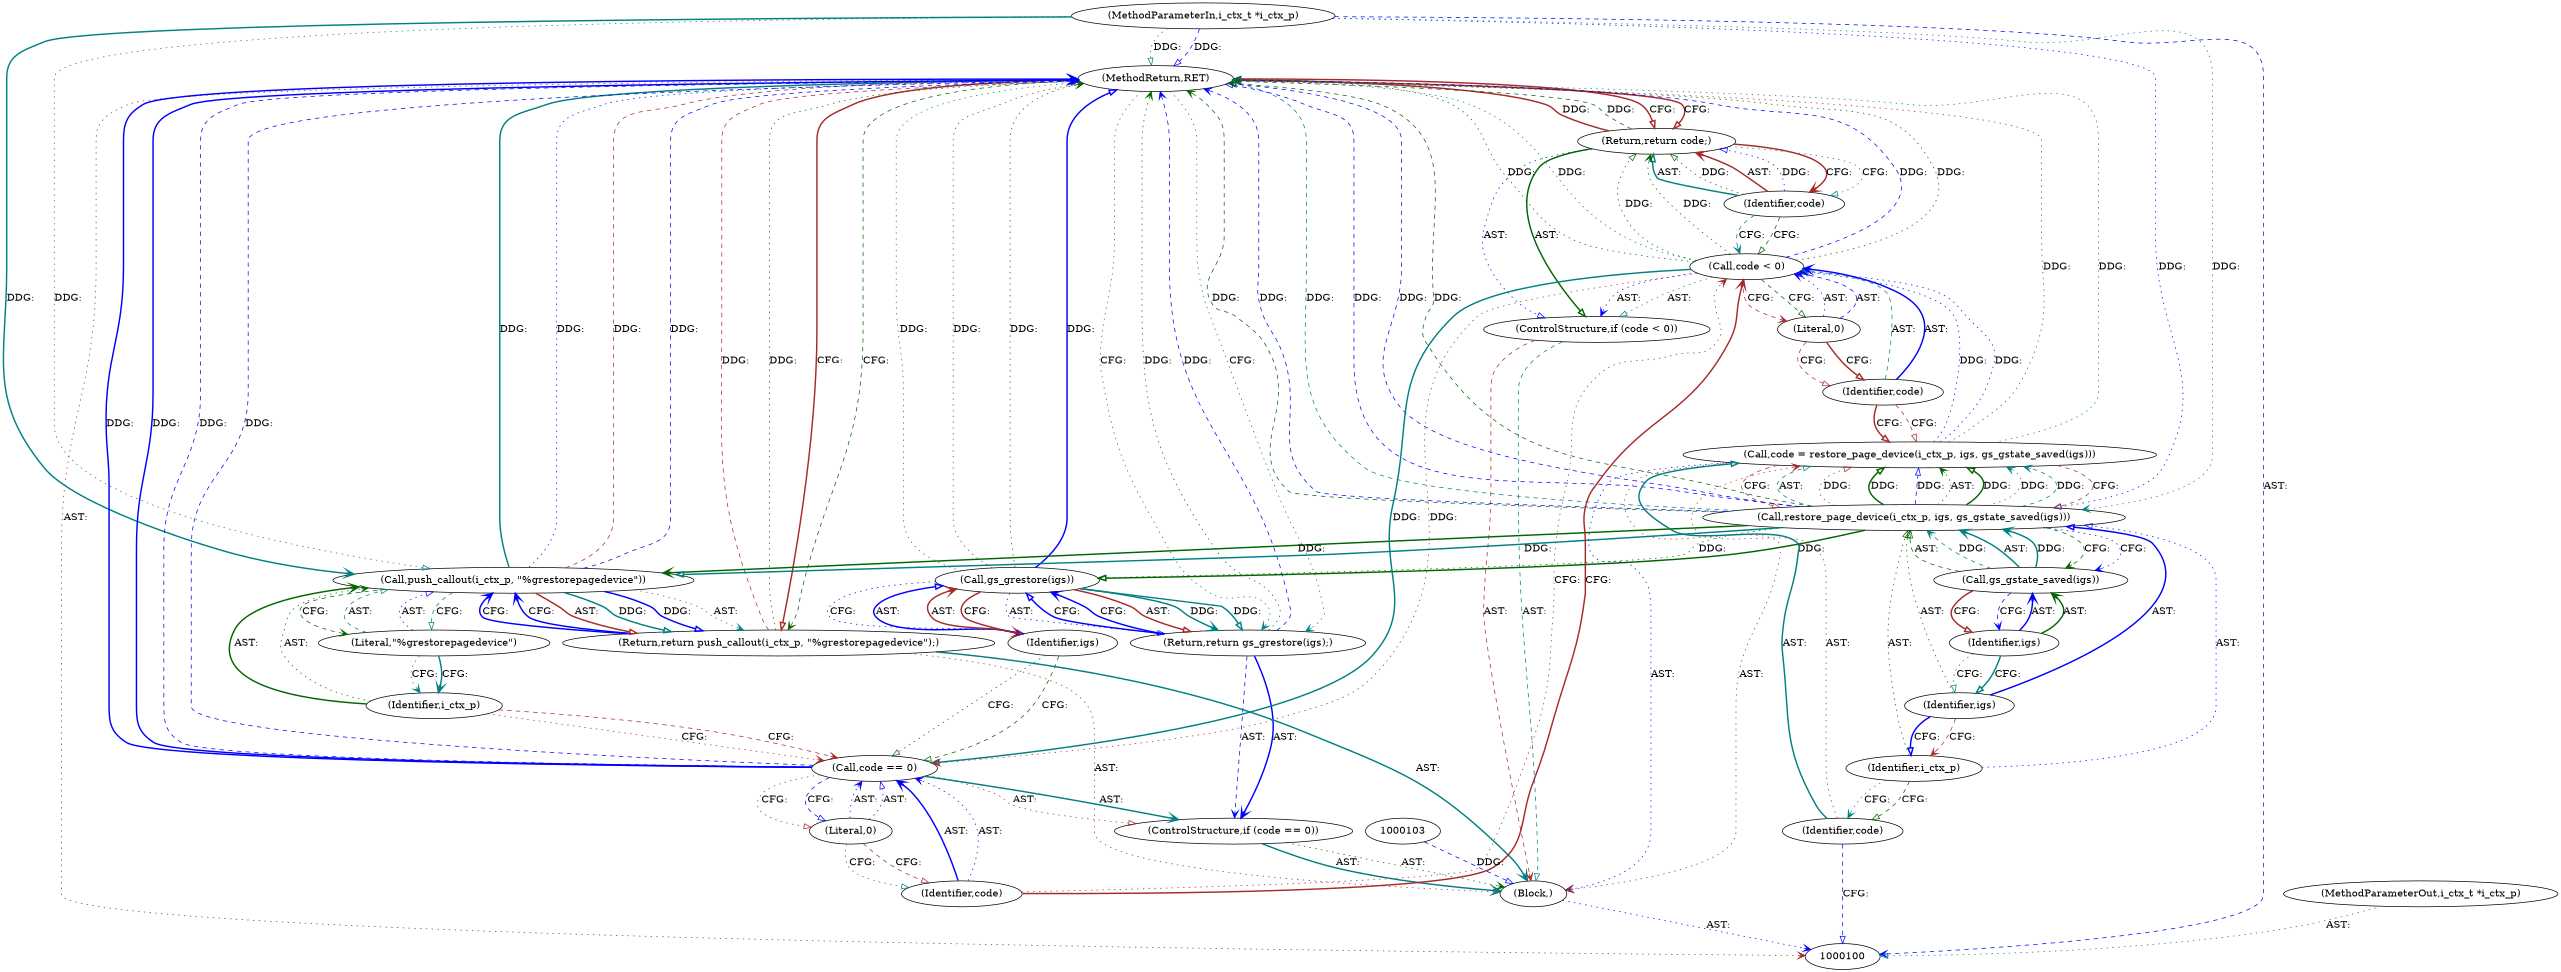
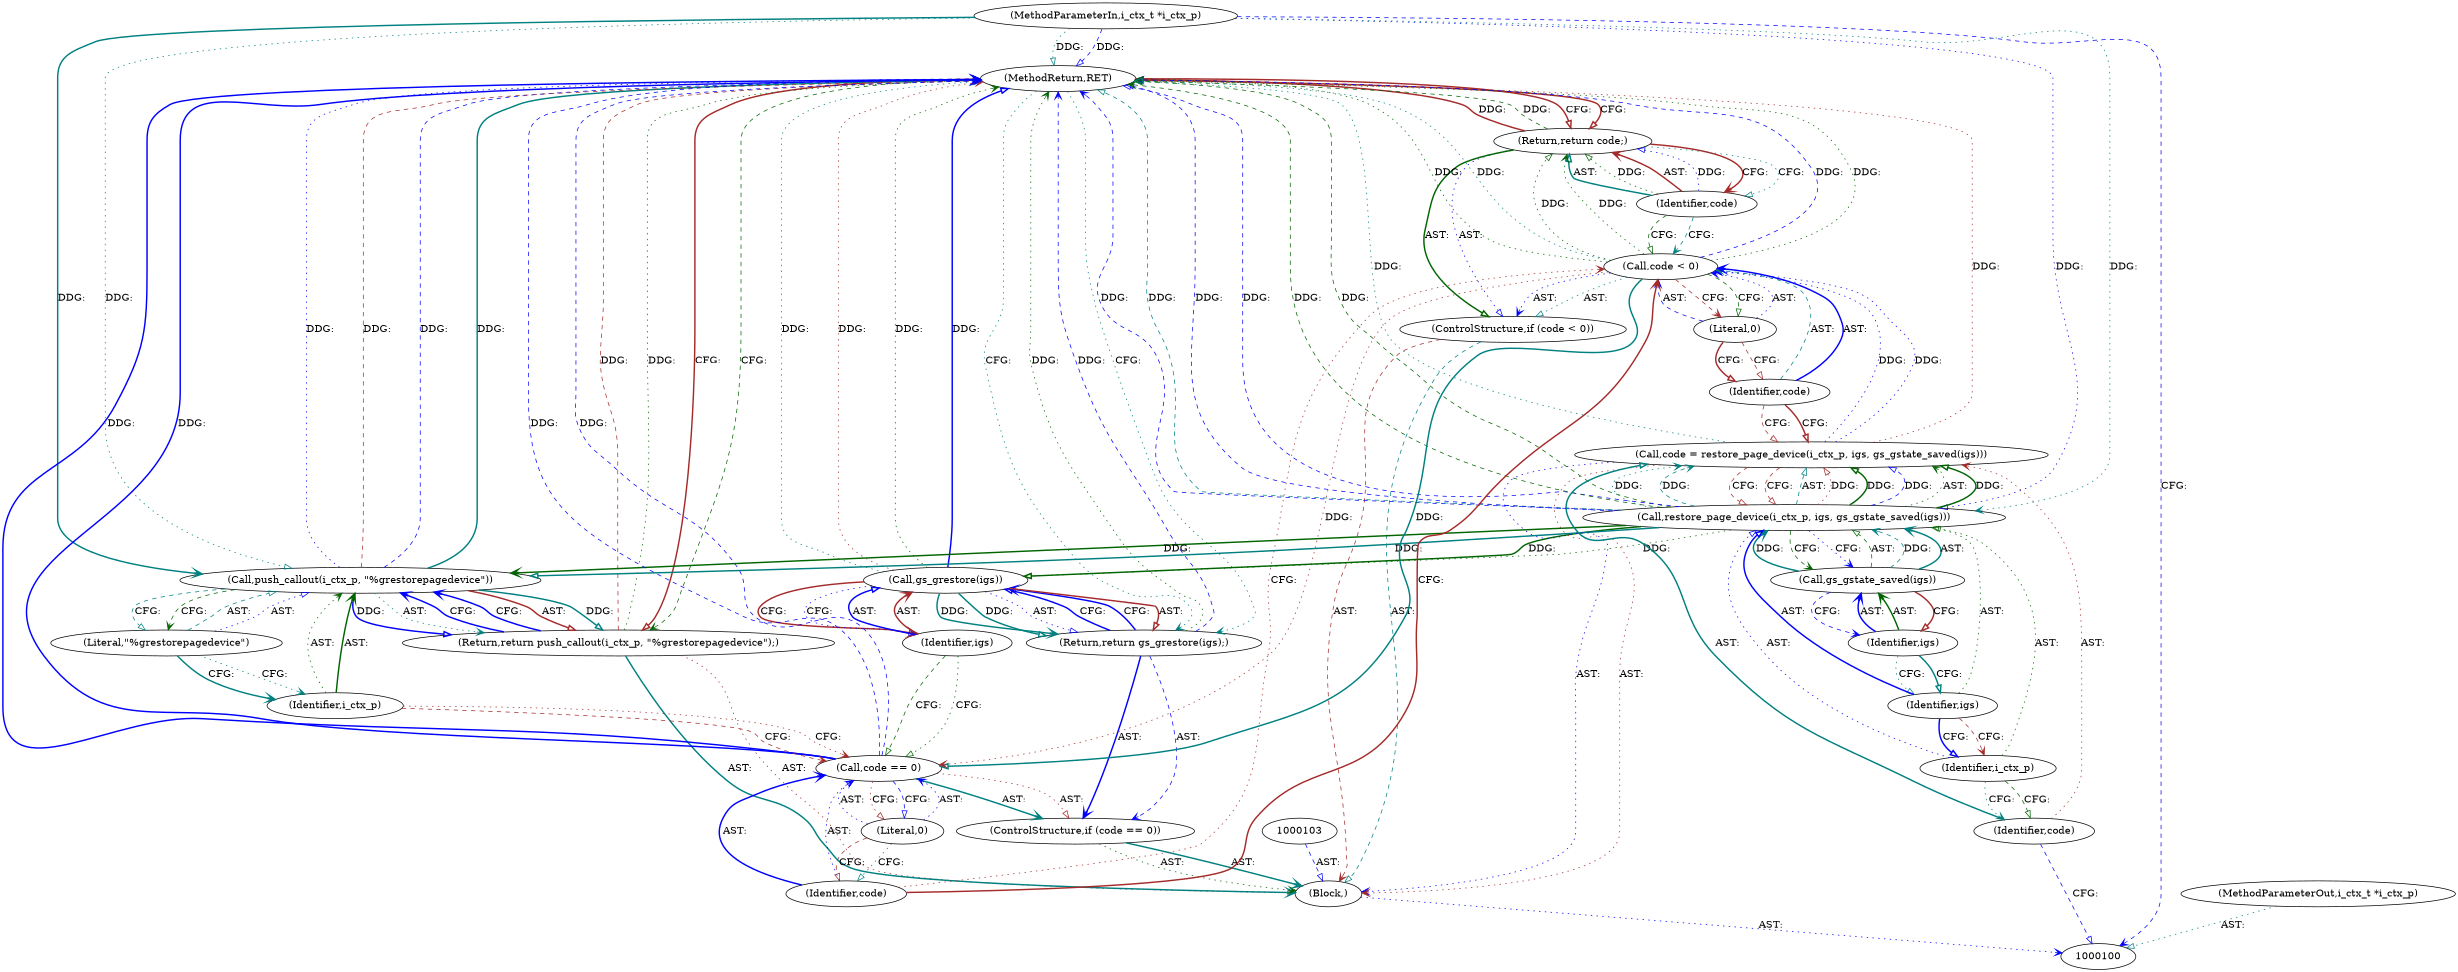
(2277, 486) -> (2176, 486)
(1492, 862) -> (1330, 862)
(61, 884) -> none
